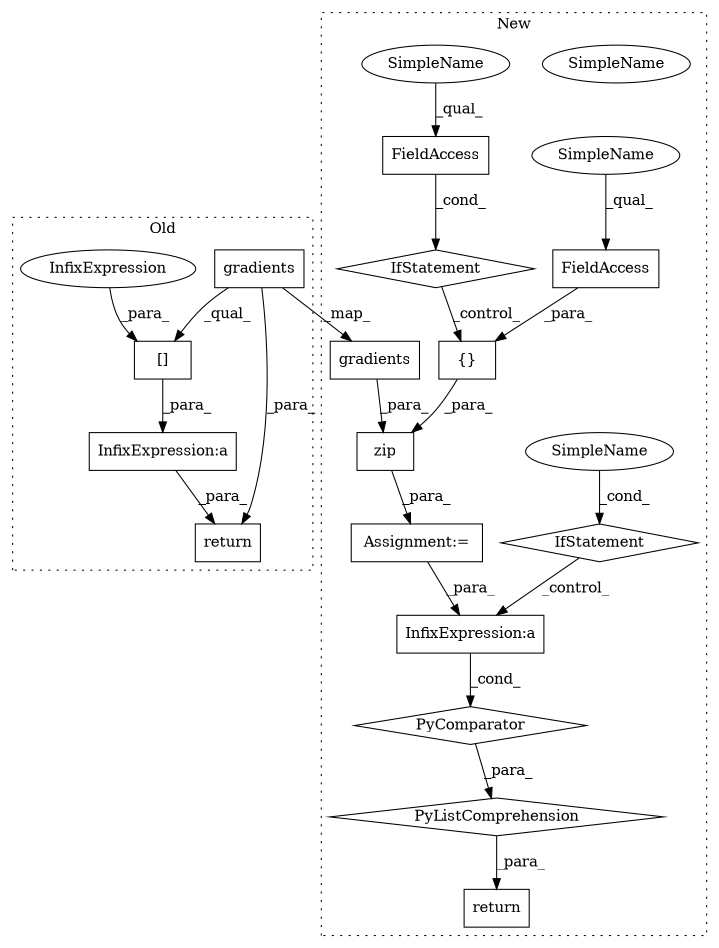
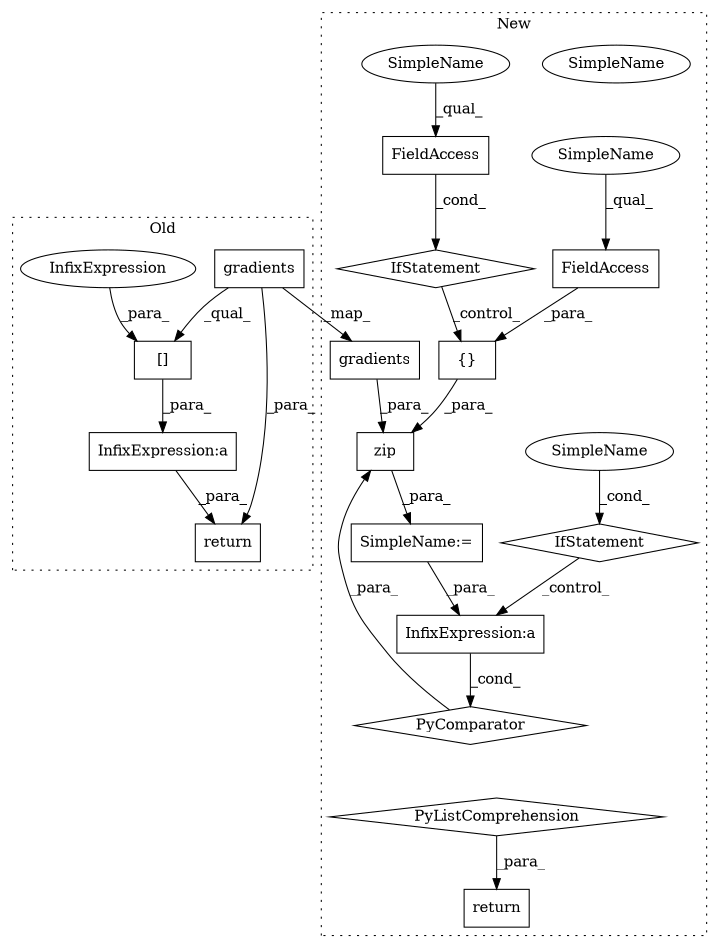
(417, 543) -> (417, 543)
(482, 766) -> (356, 609)
